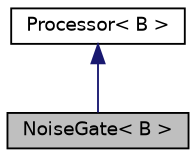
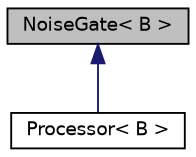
(98, 88) -> (98, 88)
